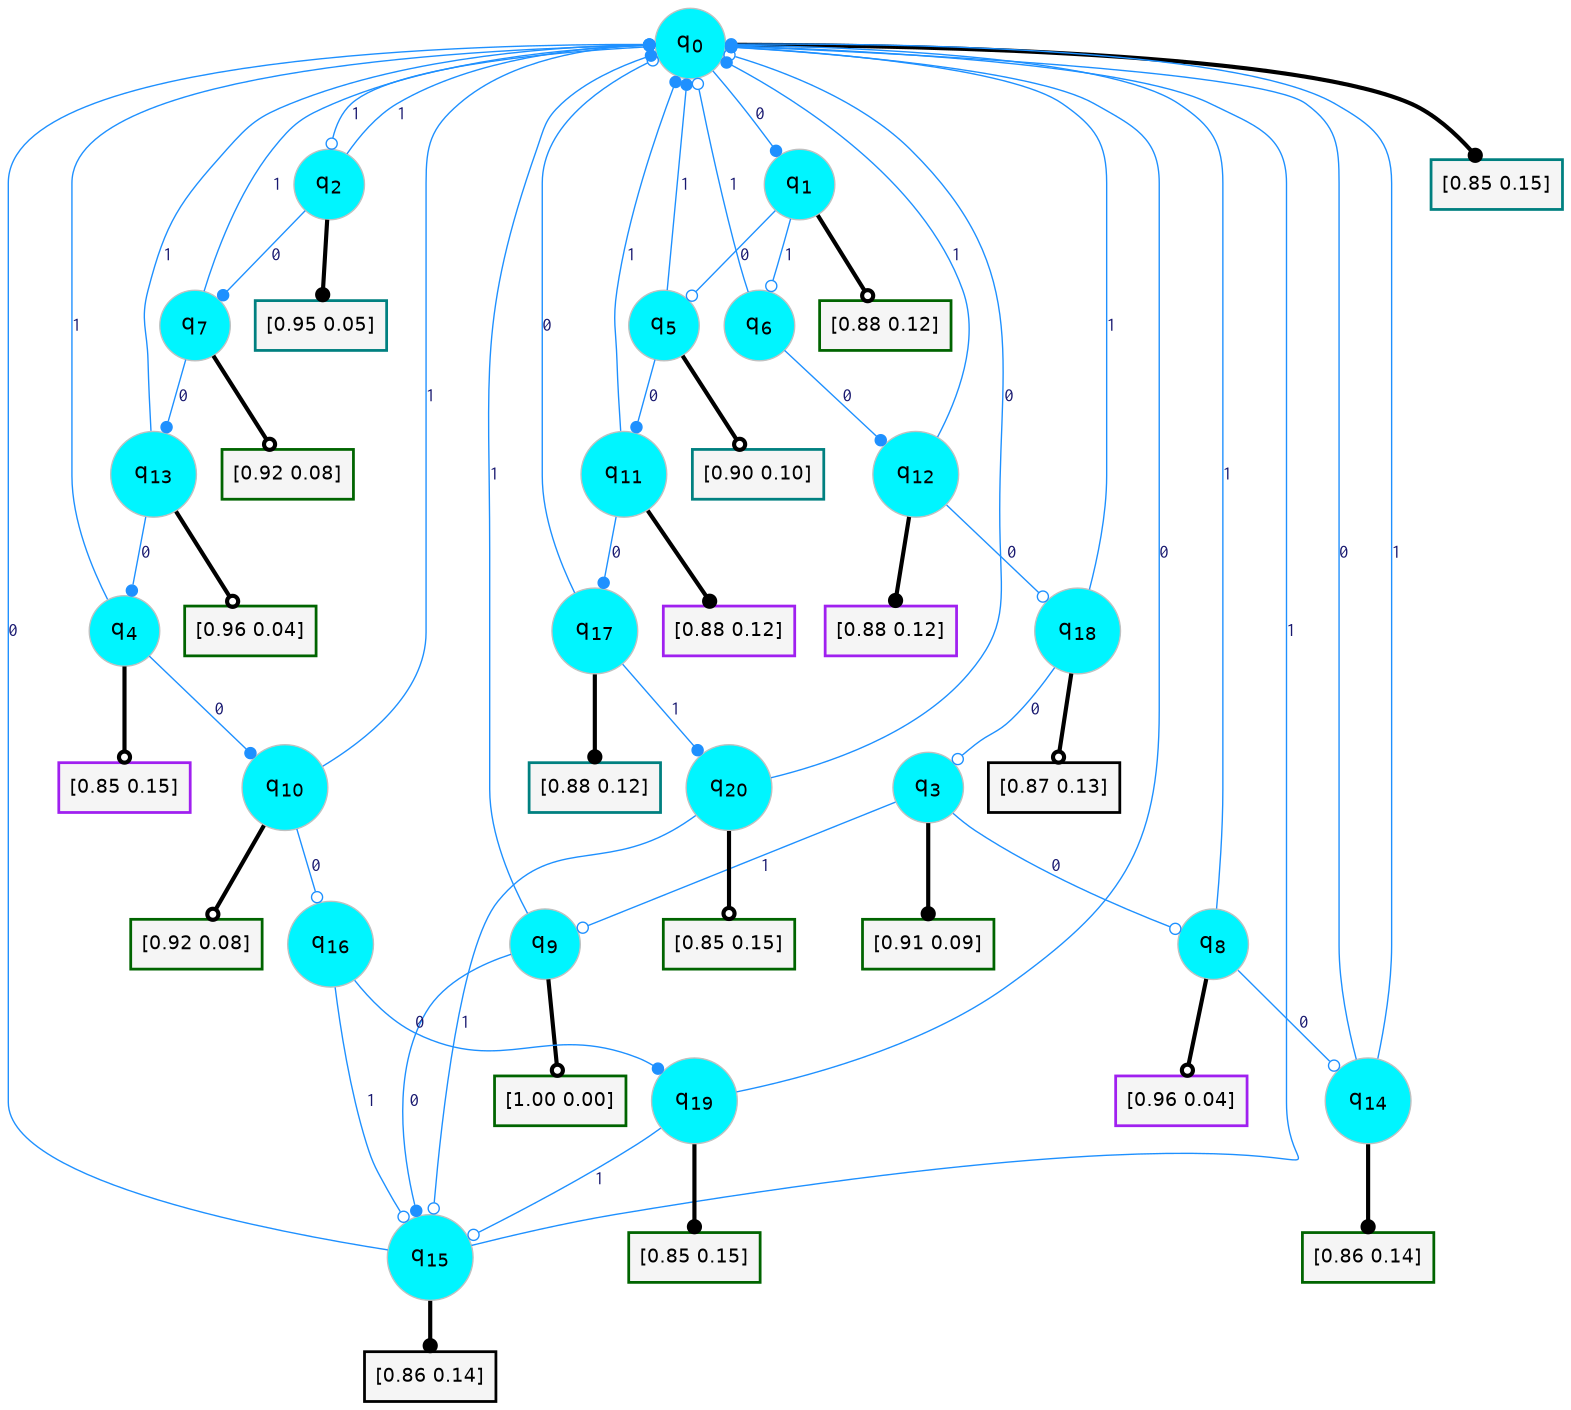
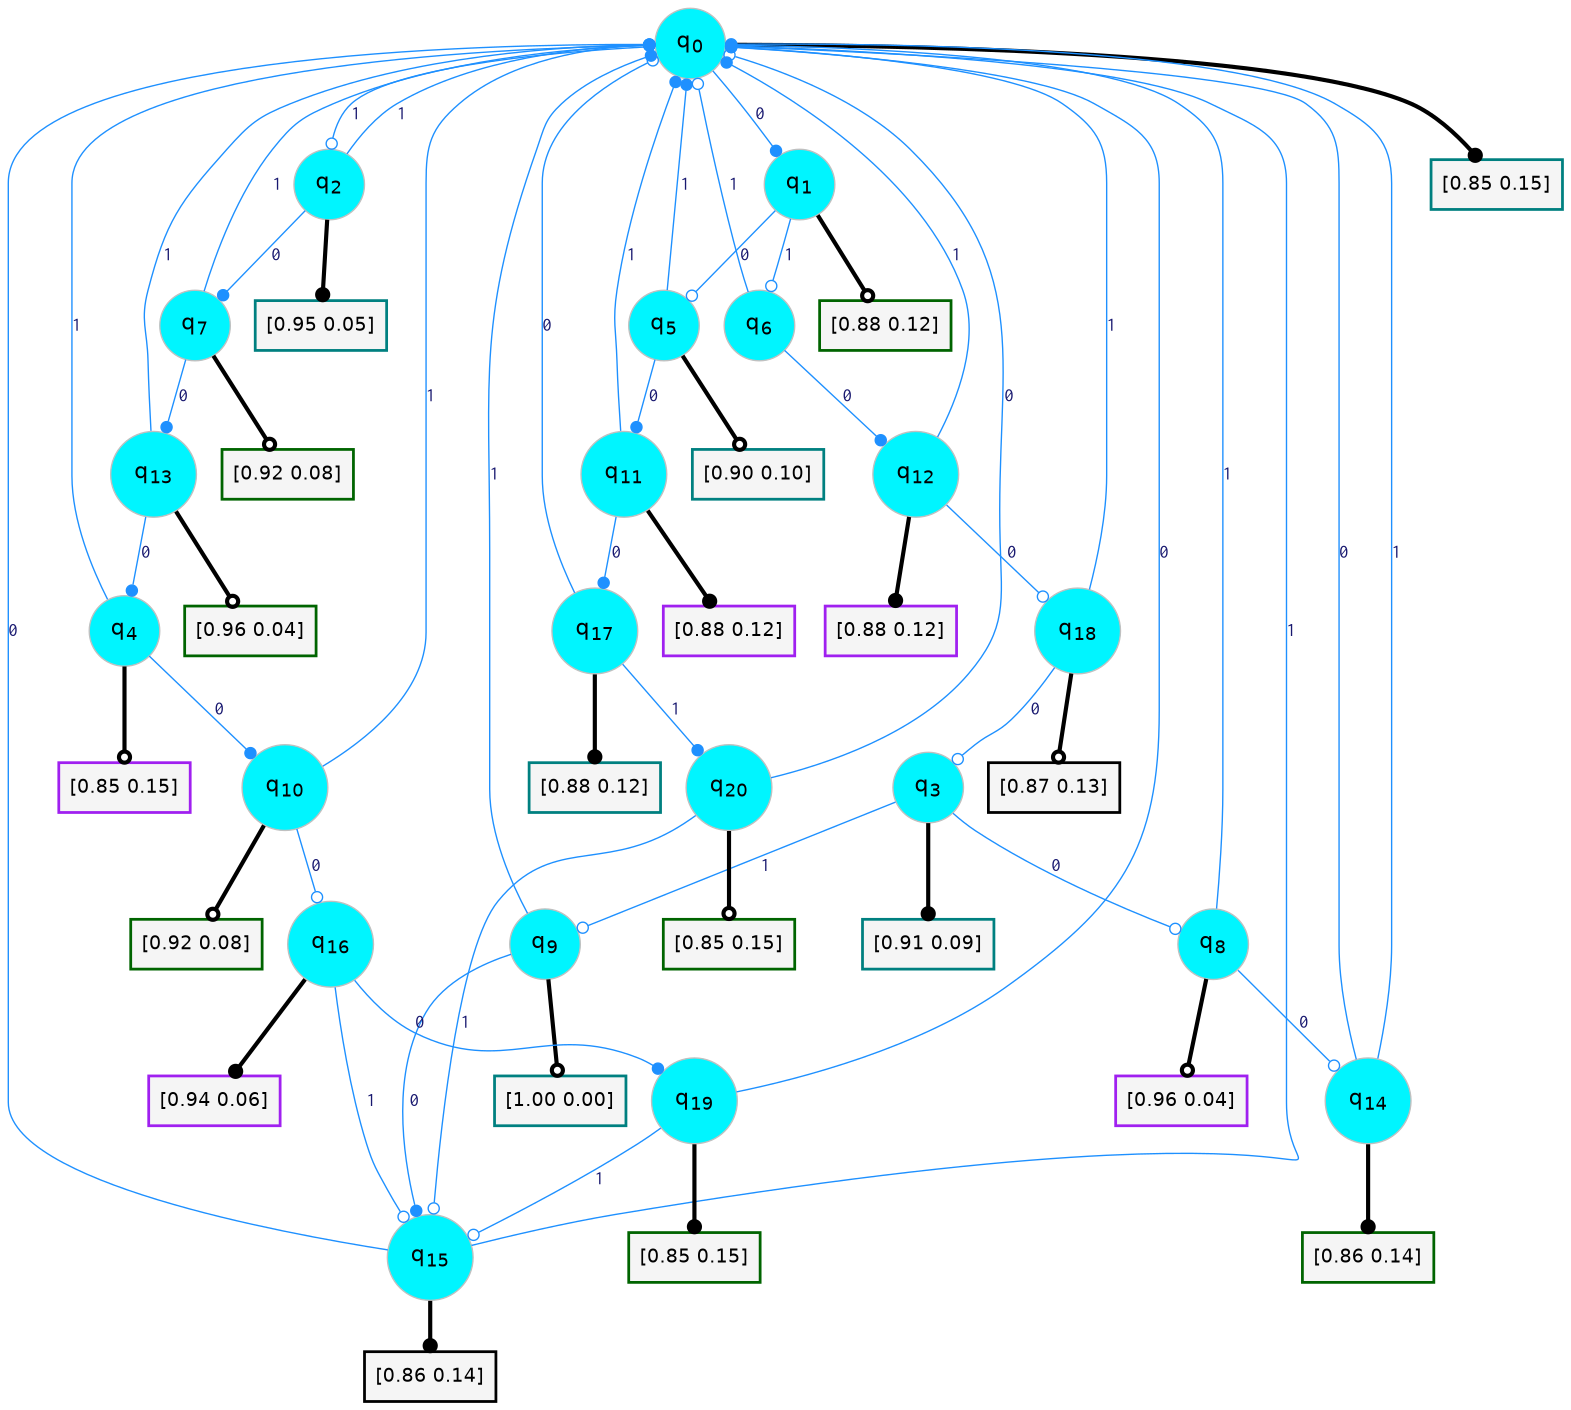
(928, 944) -> (928, 944)
none -> (214, 1101)
(560, 1101) -> (560, 1101)
